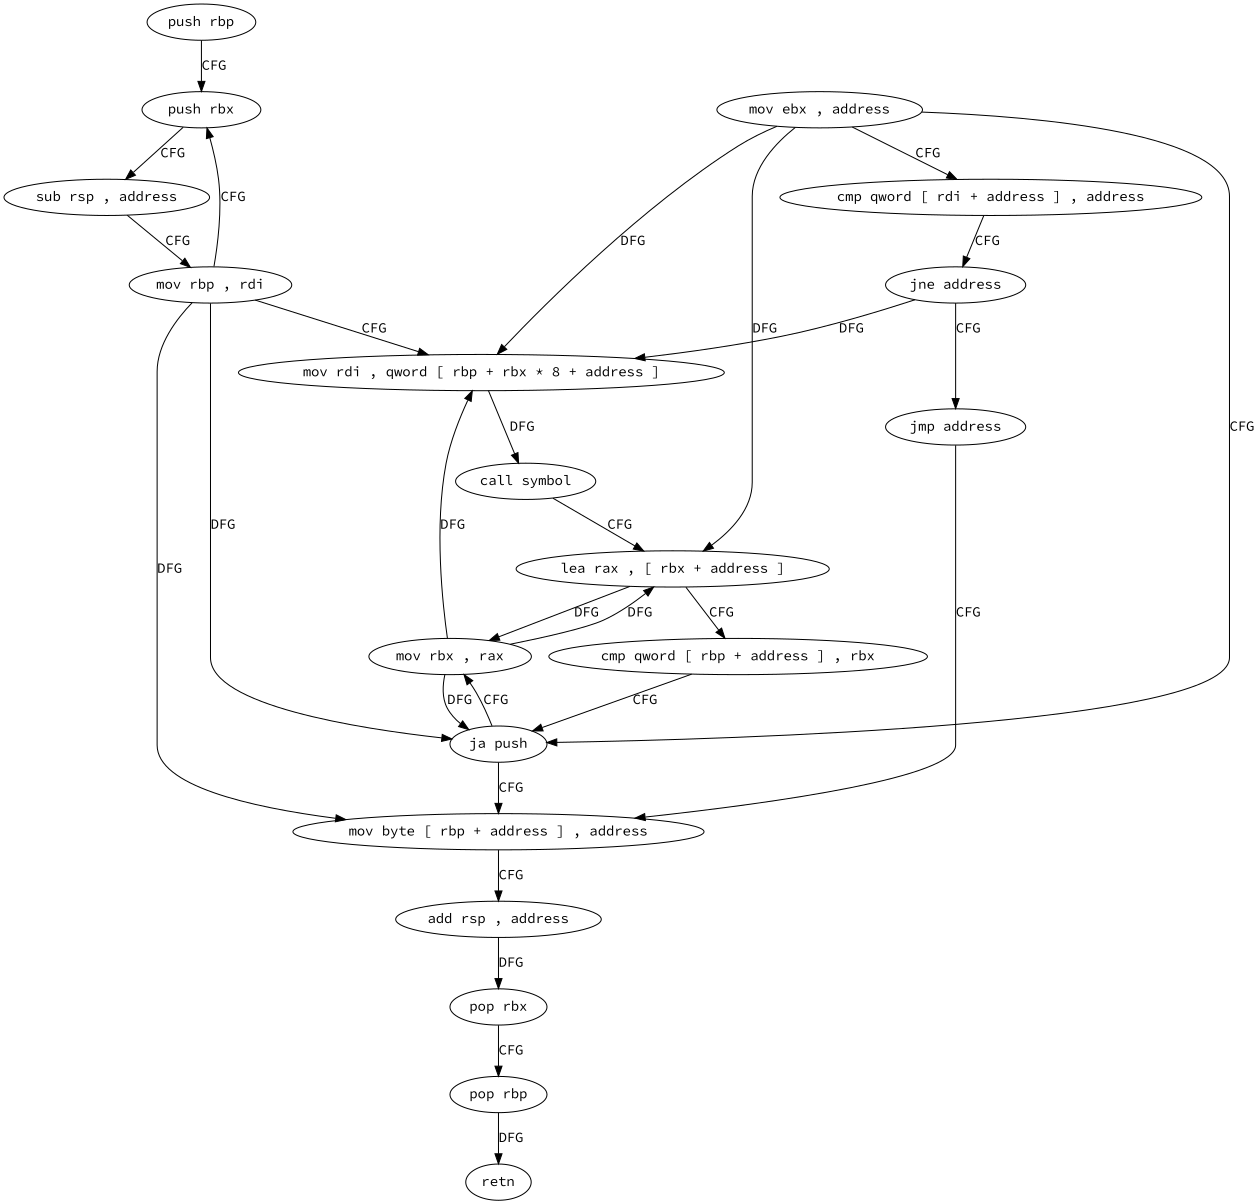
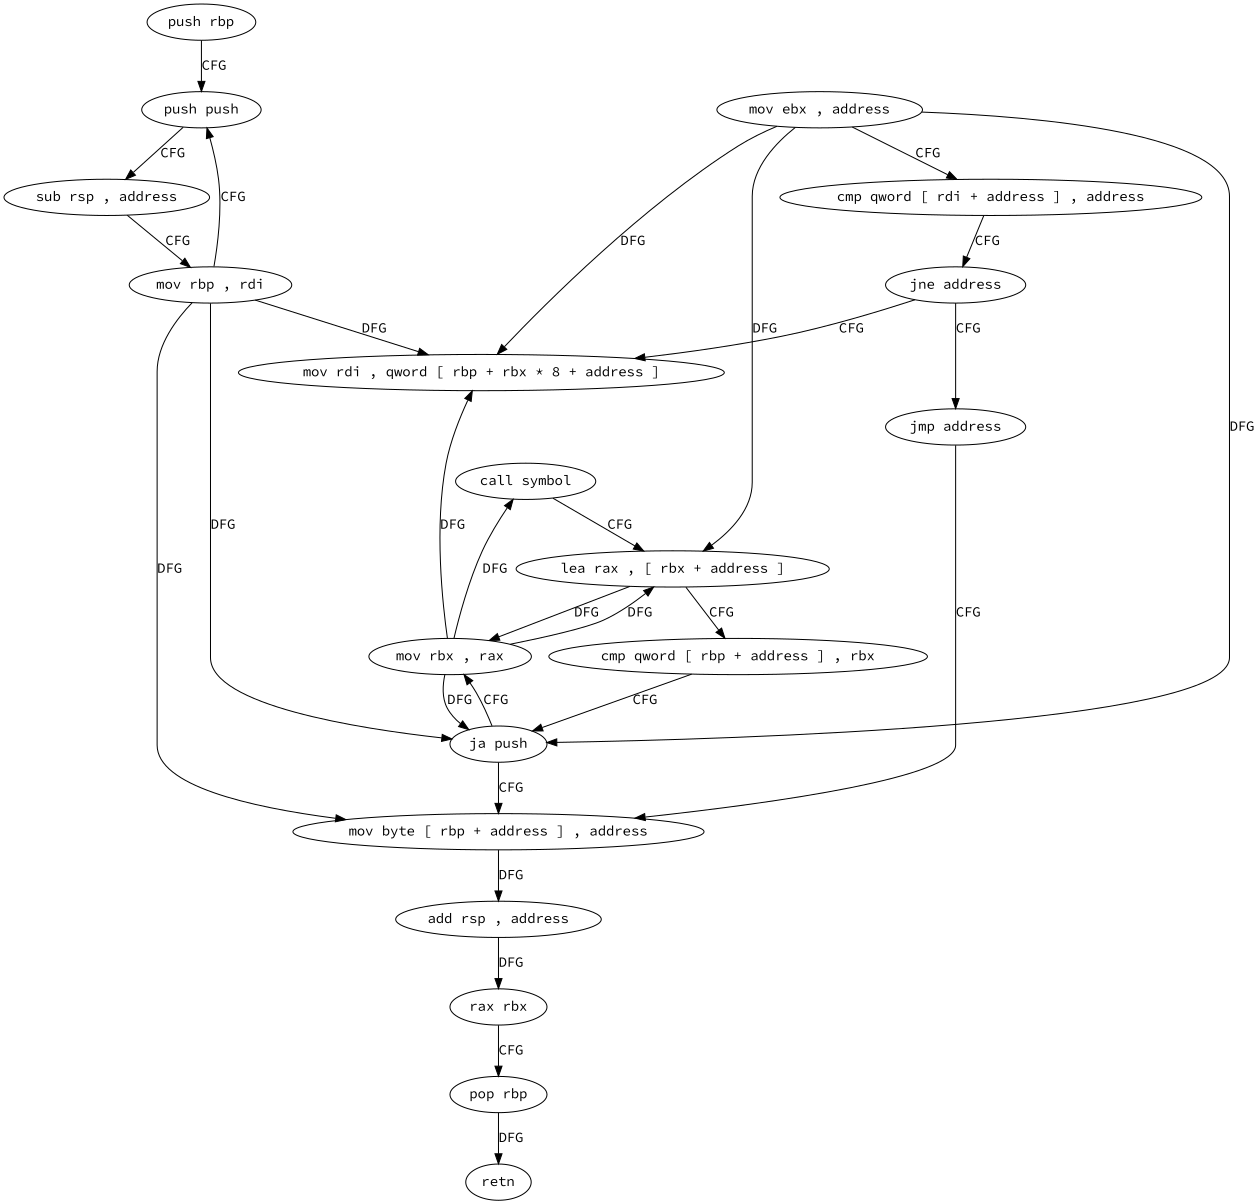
(201, 110) -> (201, 110)
(374, 329) -> (374, 329)
(851, 329) -> (851, 329)
(502, 422) -> (474, 570)
(1242, 427) -> (1242, 427)
(511, 876) -> (511, 876)
(498, 1007) -> (498, 1007)
